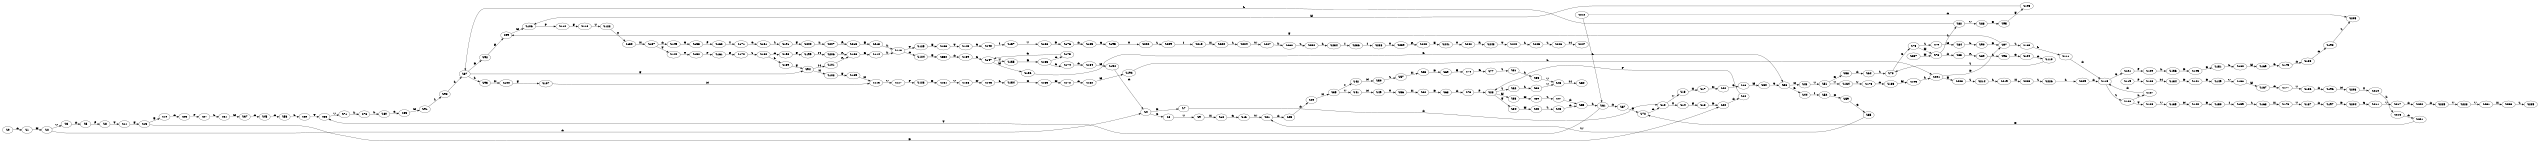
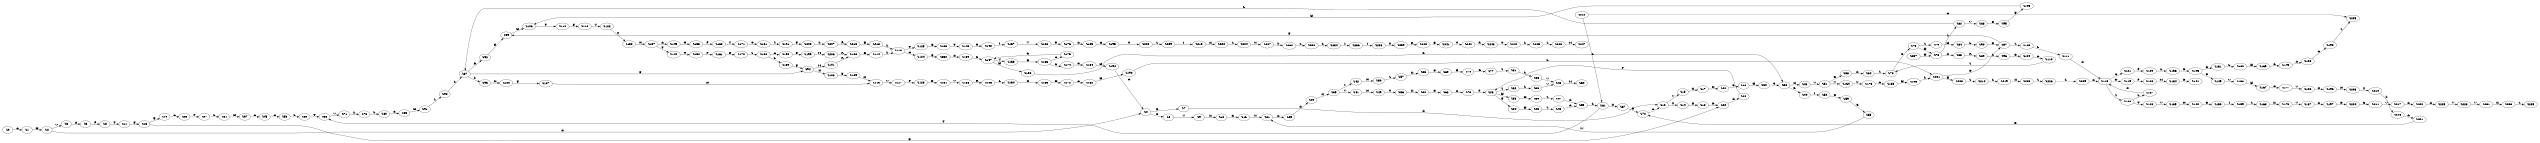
(977, 81) -> (977, 81)
none -> (2115, 81)
(2206, 81) -> (2206, 76)
